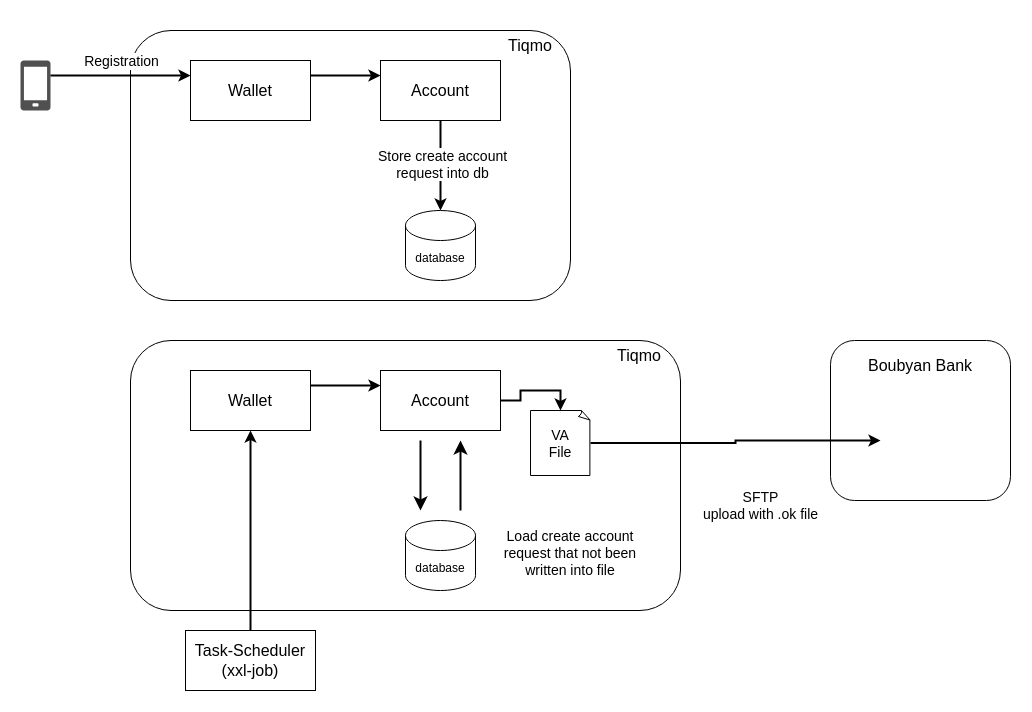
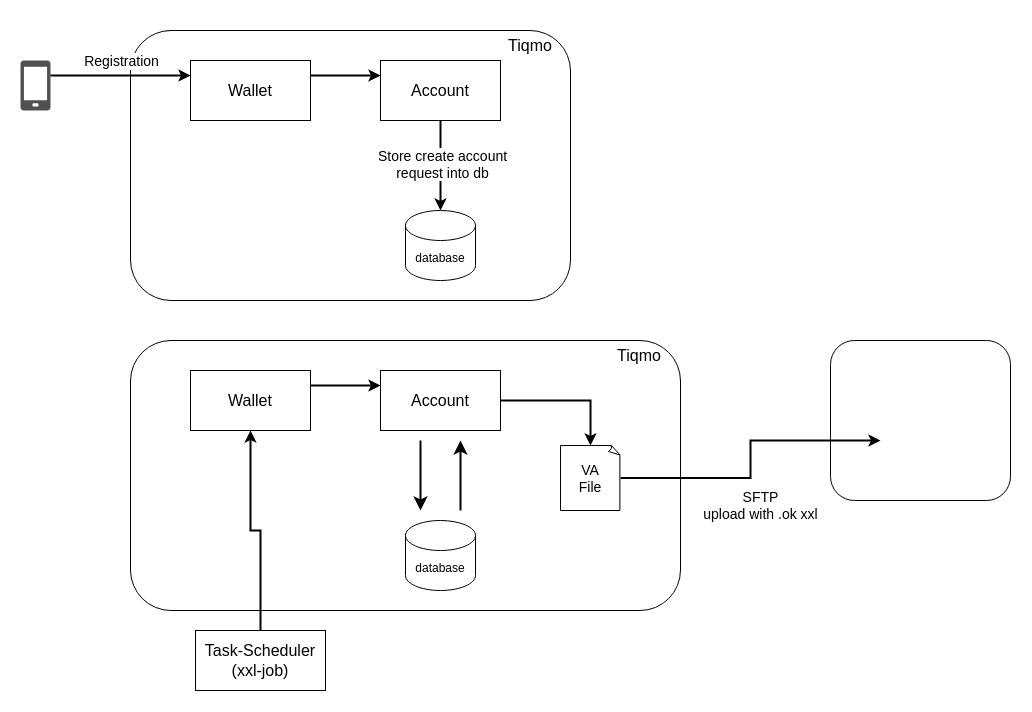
(921, 366) -> none
(561, 443) -> (591, 478)
(761, 506) -> (761, 506)
(571, 553) -> none
(251, 661) -> (261, 661)
